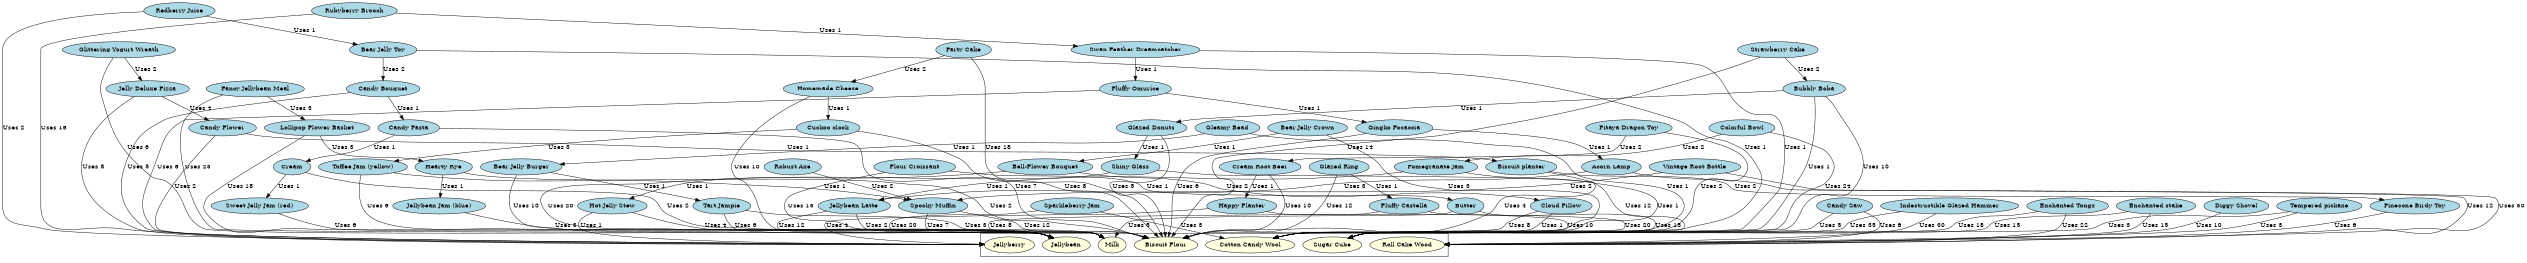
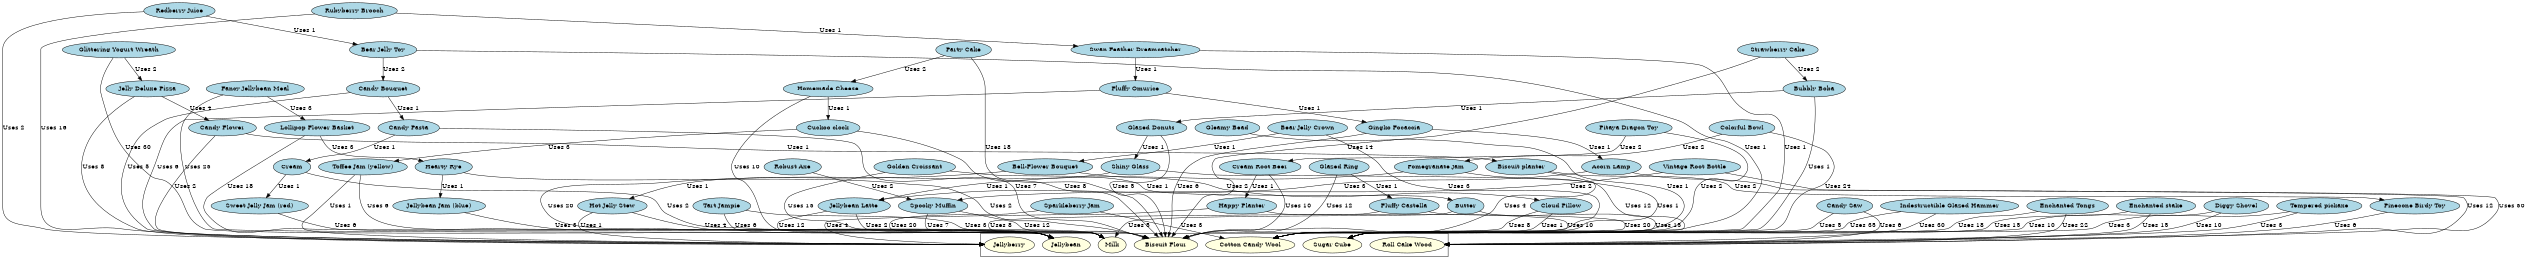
(138, 147) -> (138, 147)
(521, 167) -> none
(915, 167) -> (915, 167)
(713, 183) -> (603, 241)
(1789, 227) -> (1784, 232)
